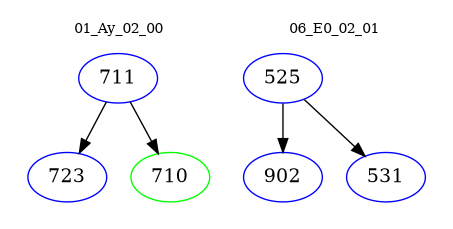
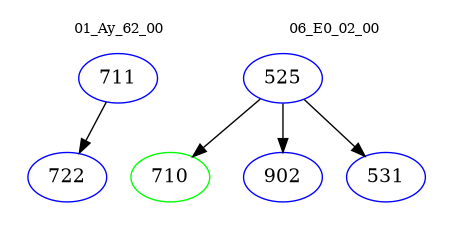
(119, 30) -> (119, 30)
(334, 30) -> (334, 30)
(141, 122) -> (242, 115)
(67, 177) -> (67, 177)
